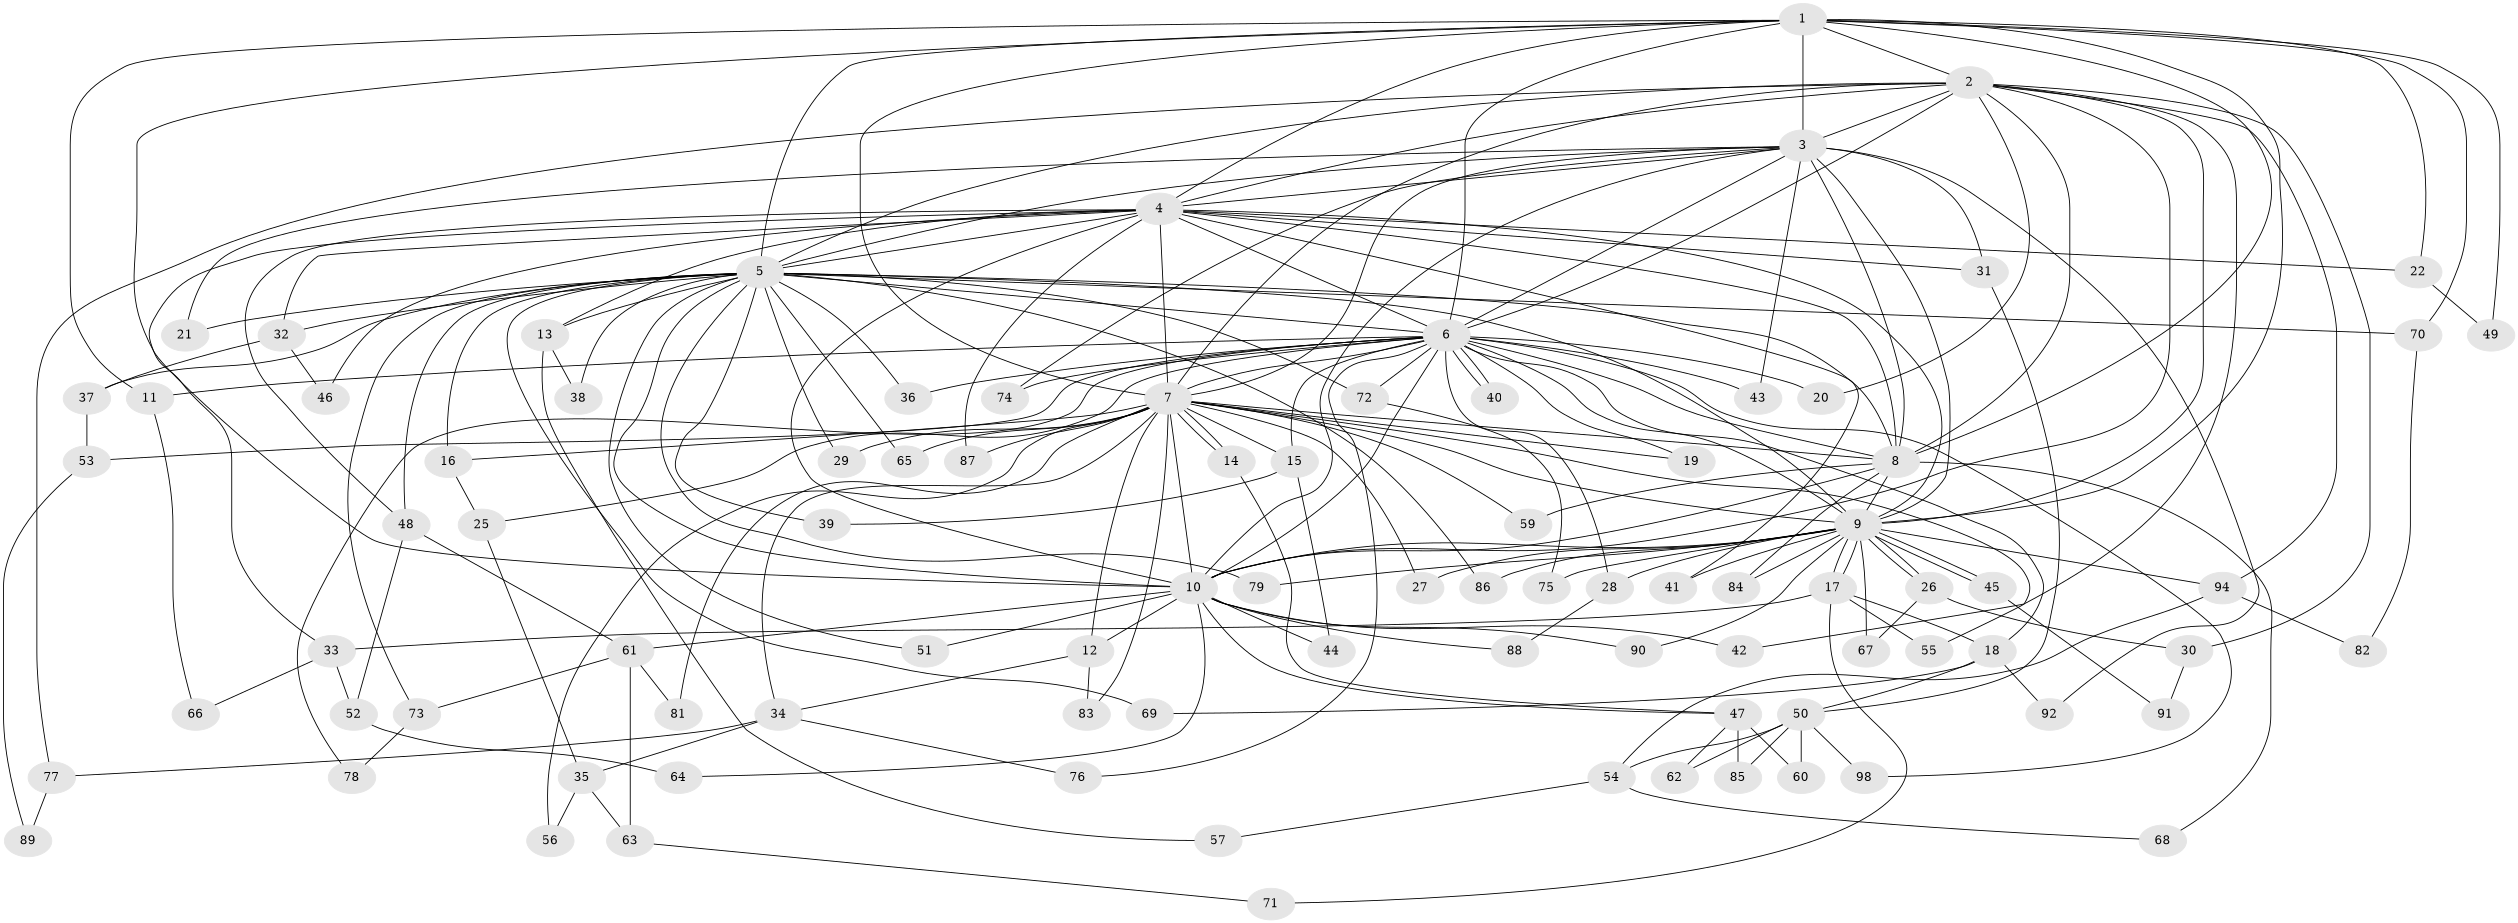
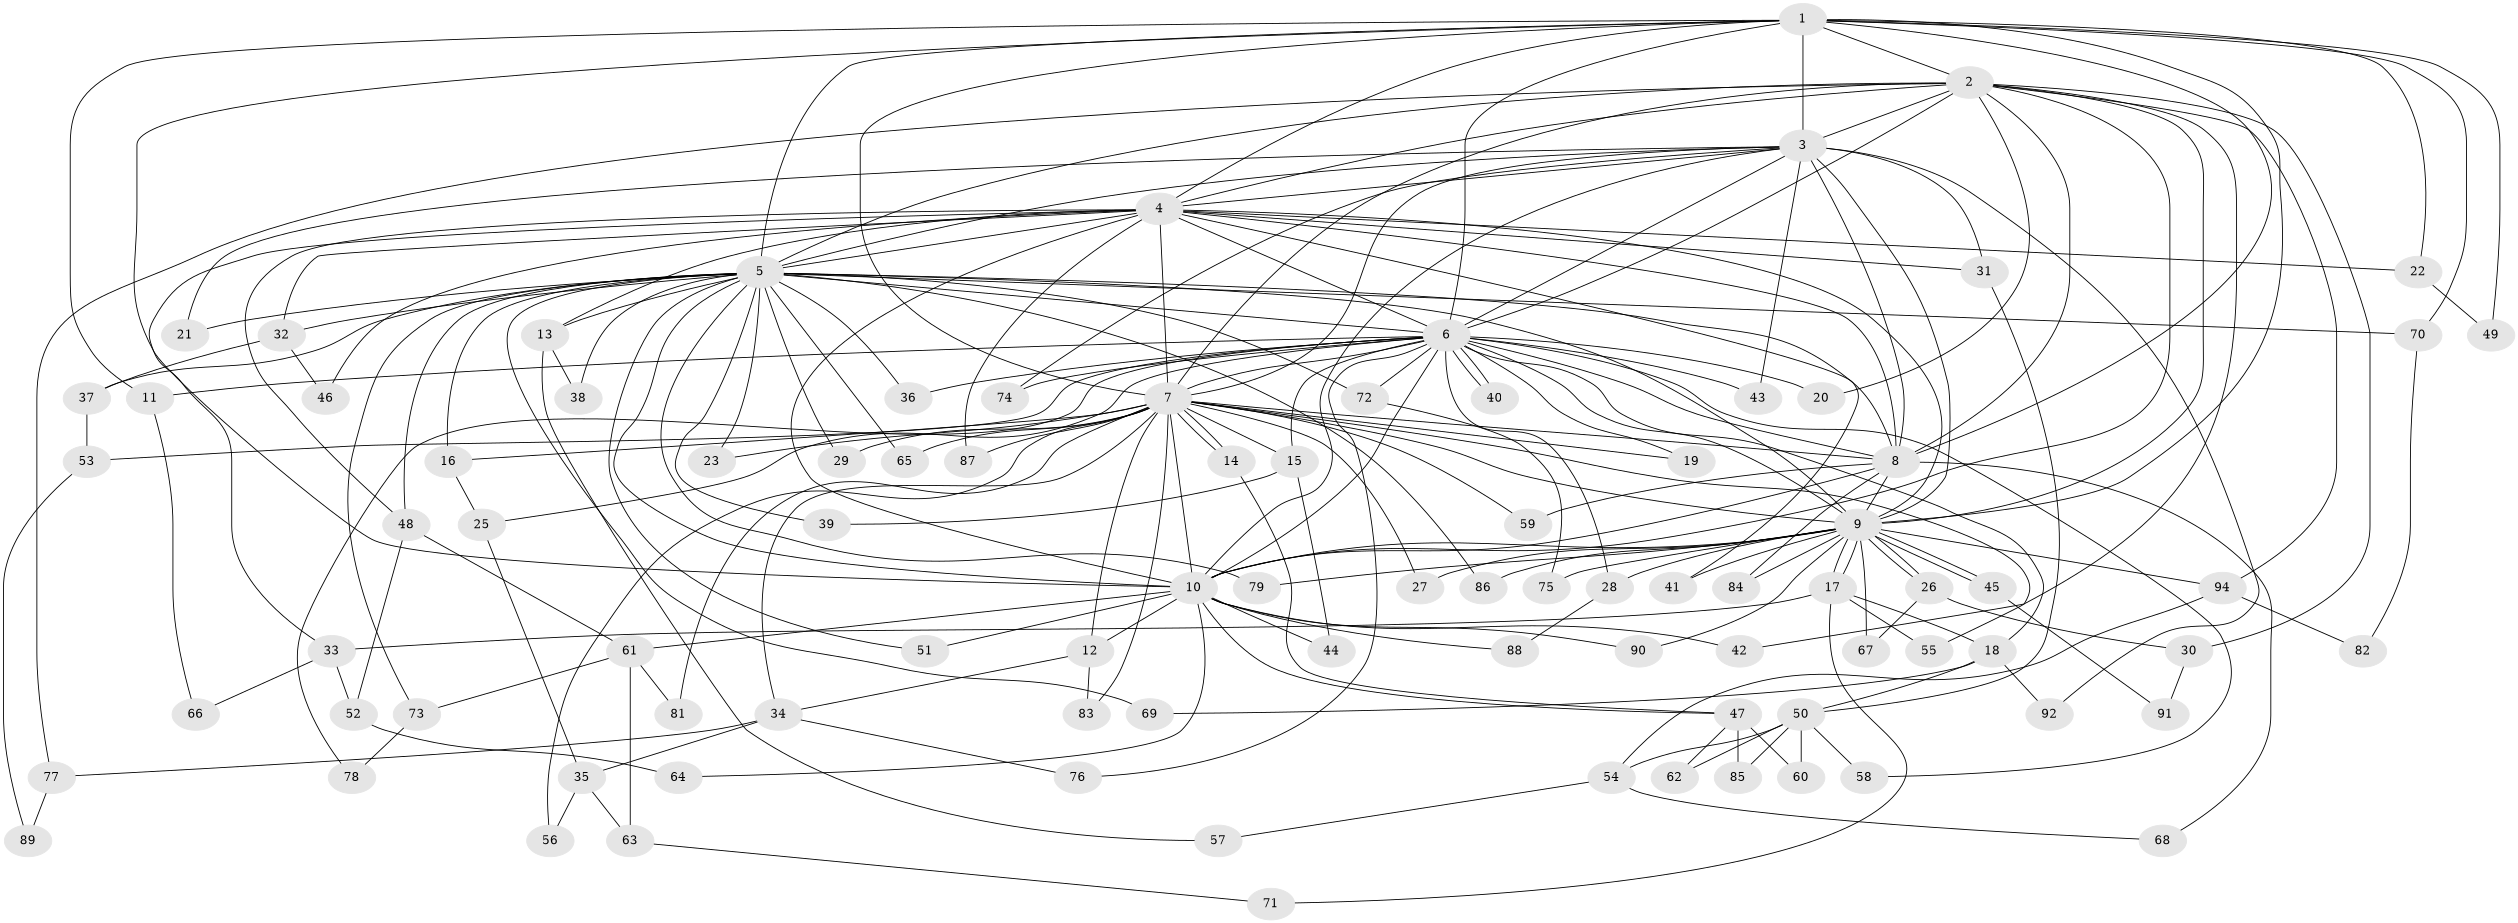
none -> (712, 462)
(1864, 778) -> (1864, 778)
